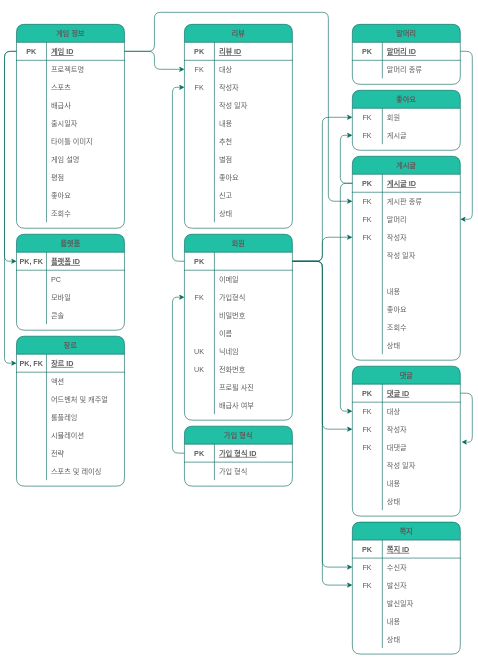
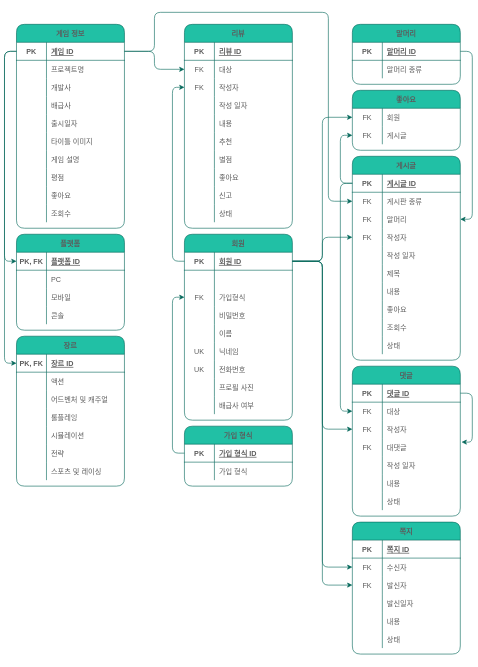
(62, 88) -> (62, 88)
none -> (254, 261)
none -> (422, 273)
(254, 279) -> none
